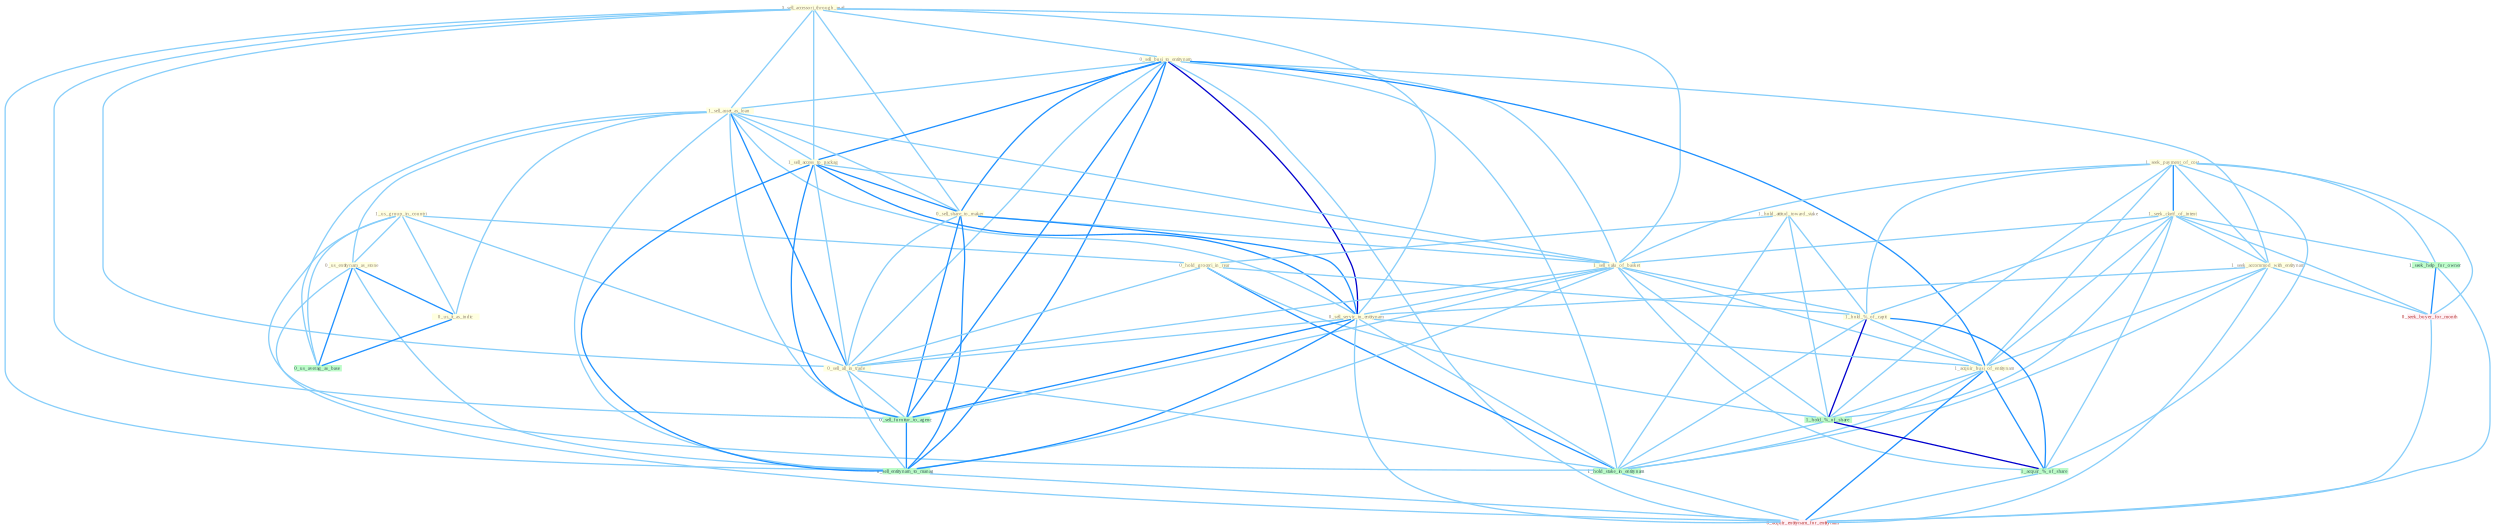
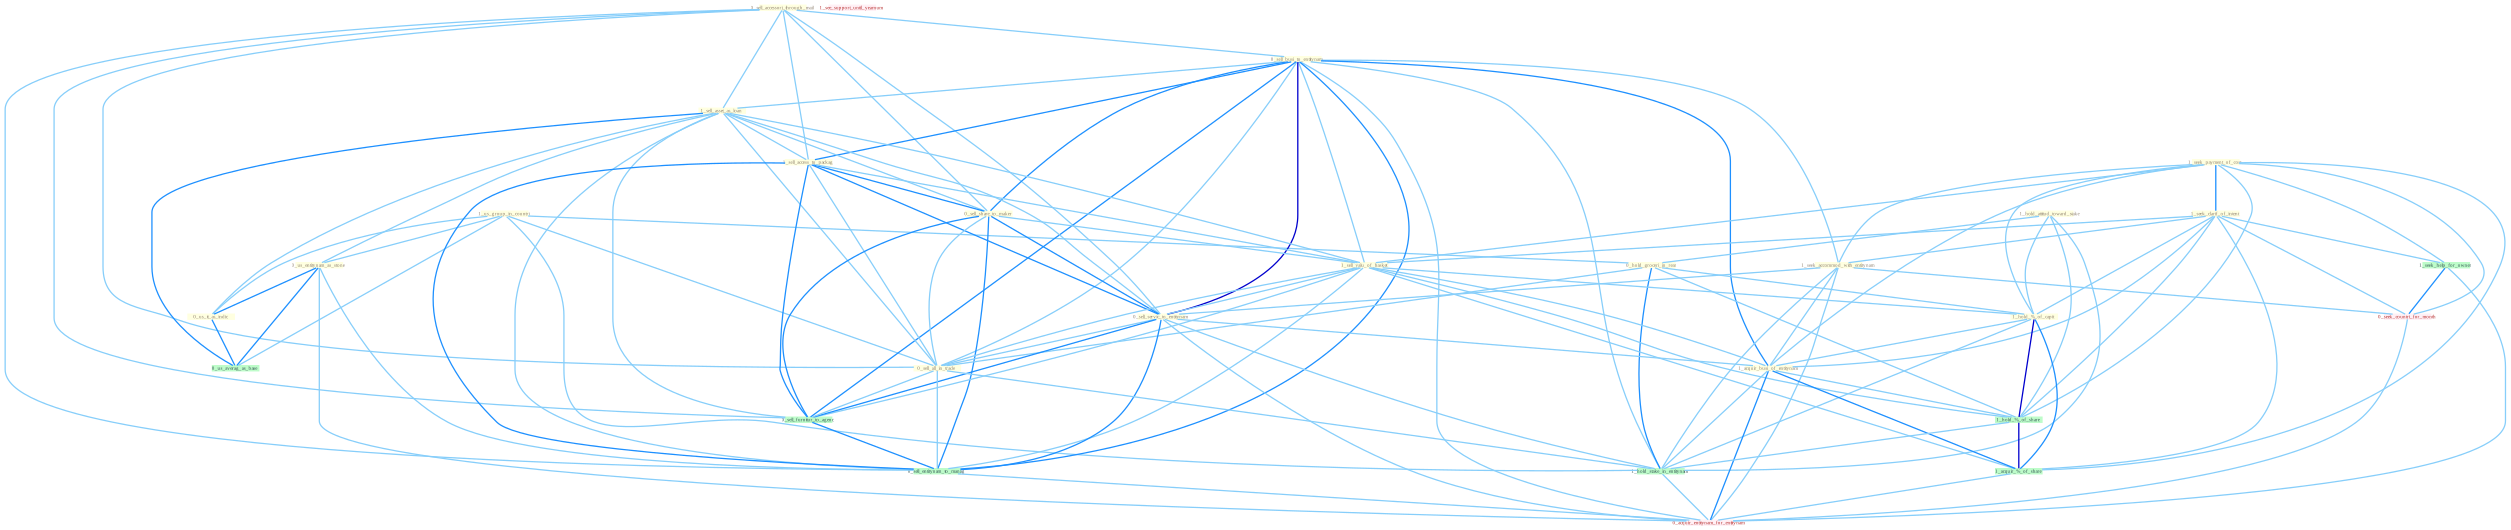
none -> (852, 8)
(1364, 21) -> none
(385, 179) -> (328, 153)
(783, 227) -> (830, 240)
(2431, 317) -> (2408, 317)
